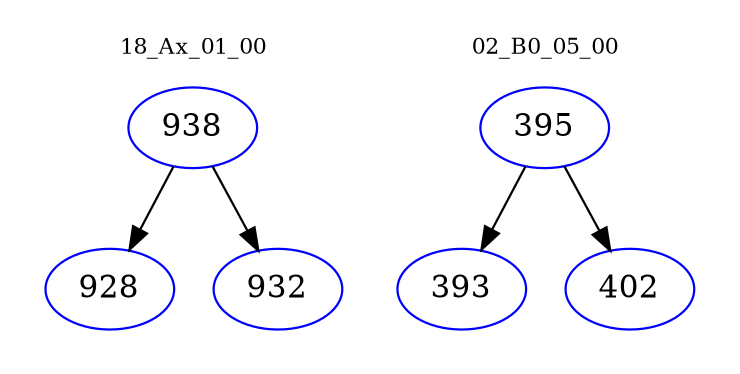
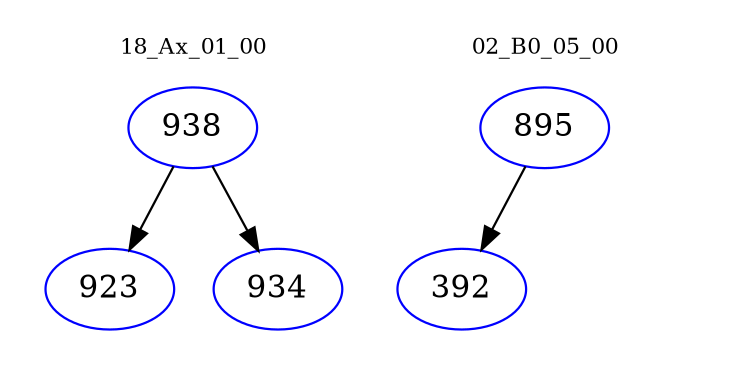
(545, 128) -> (545, 128)
(110, 289) -> (110, 289)
(278, 289) -> (278, 289)
(462, 289) -> (462, 289)
(630, 289) -> none
